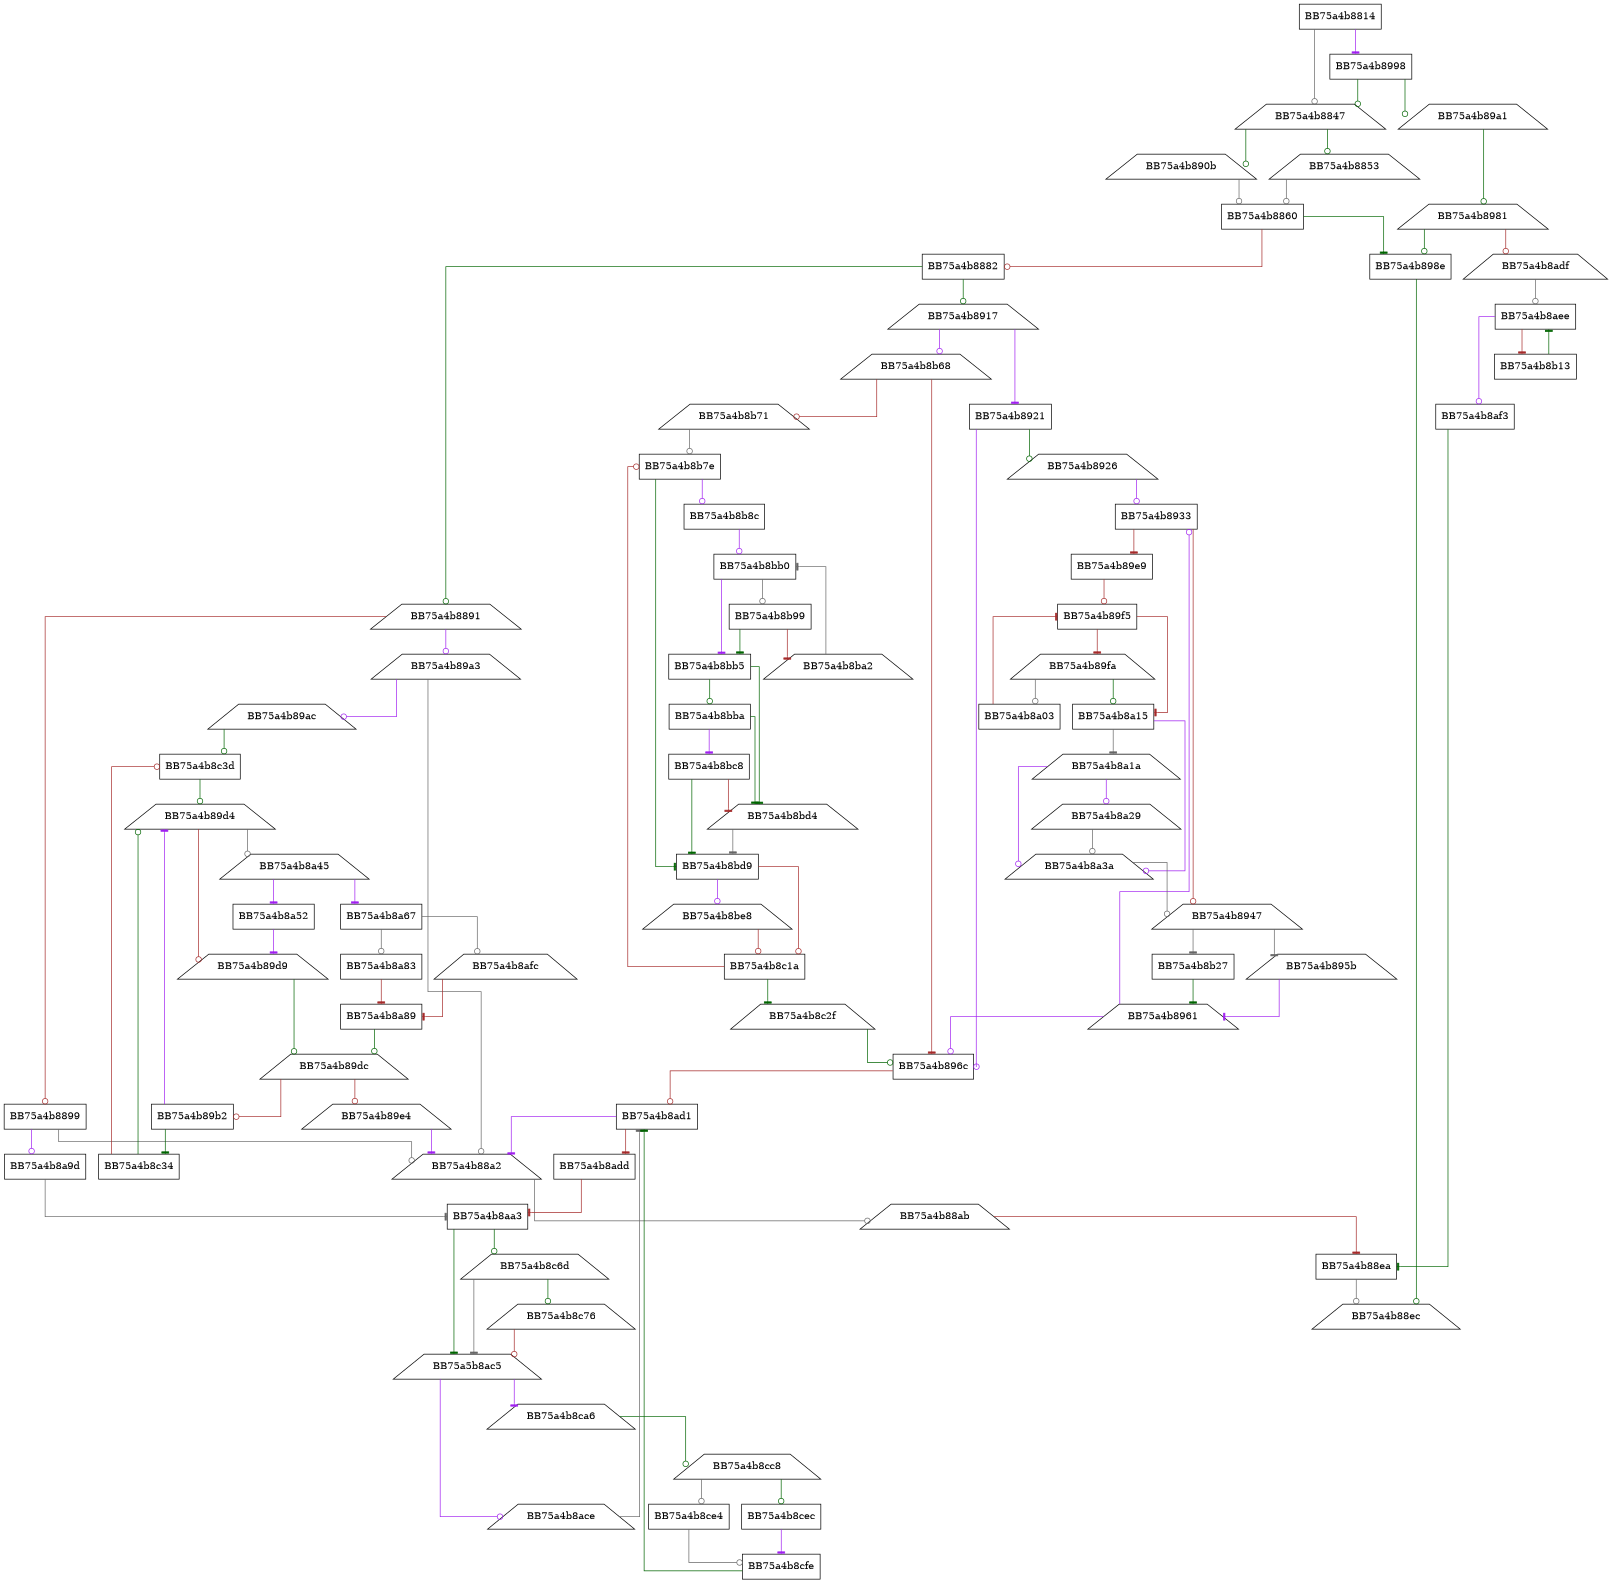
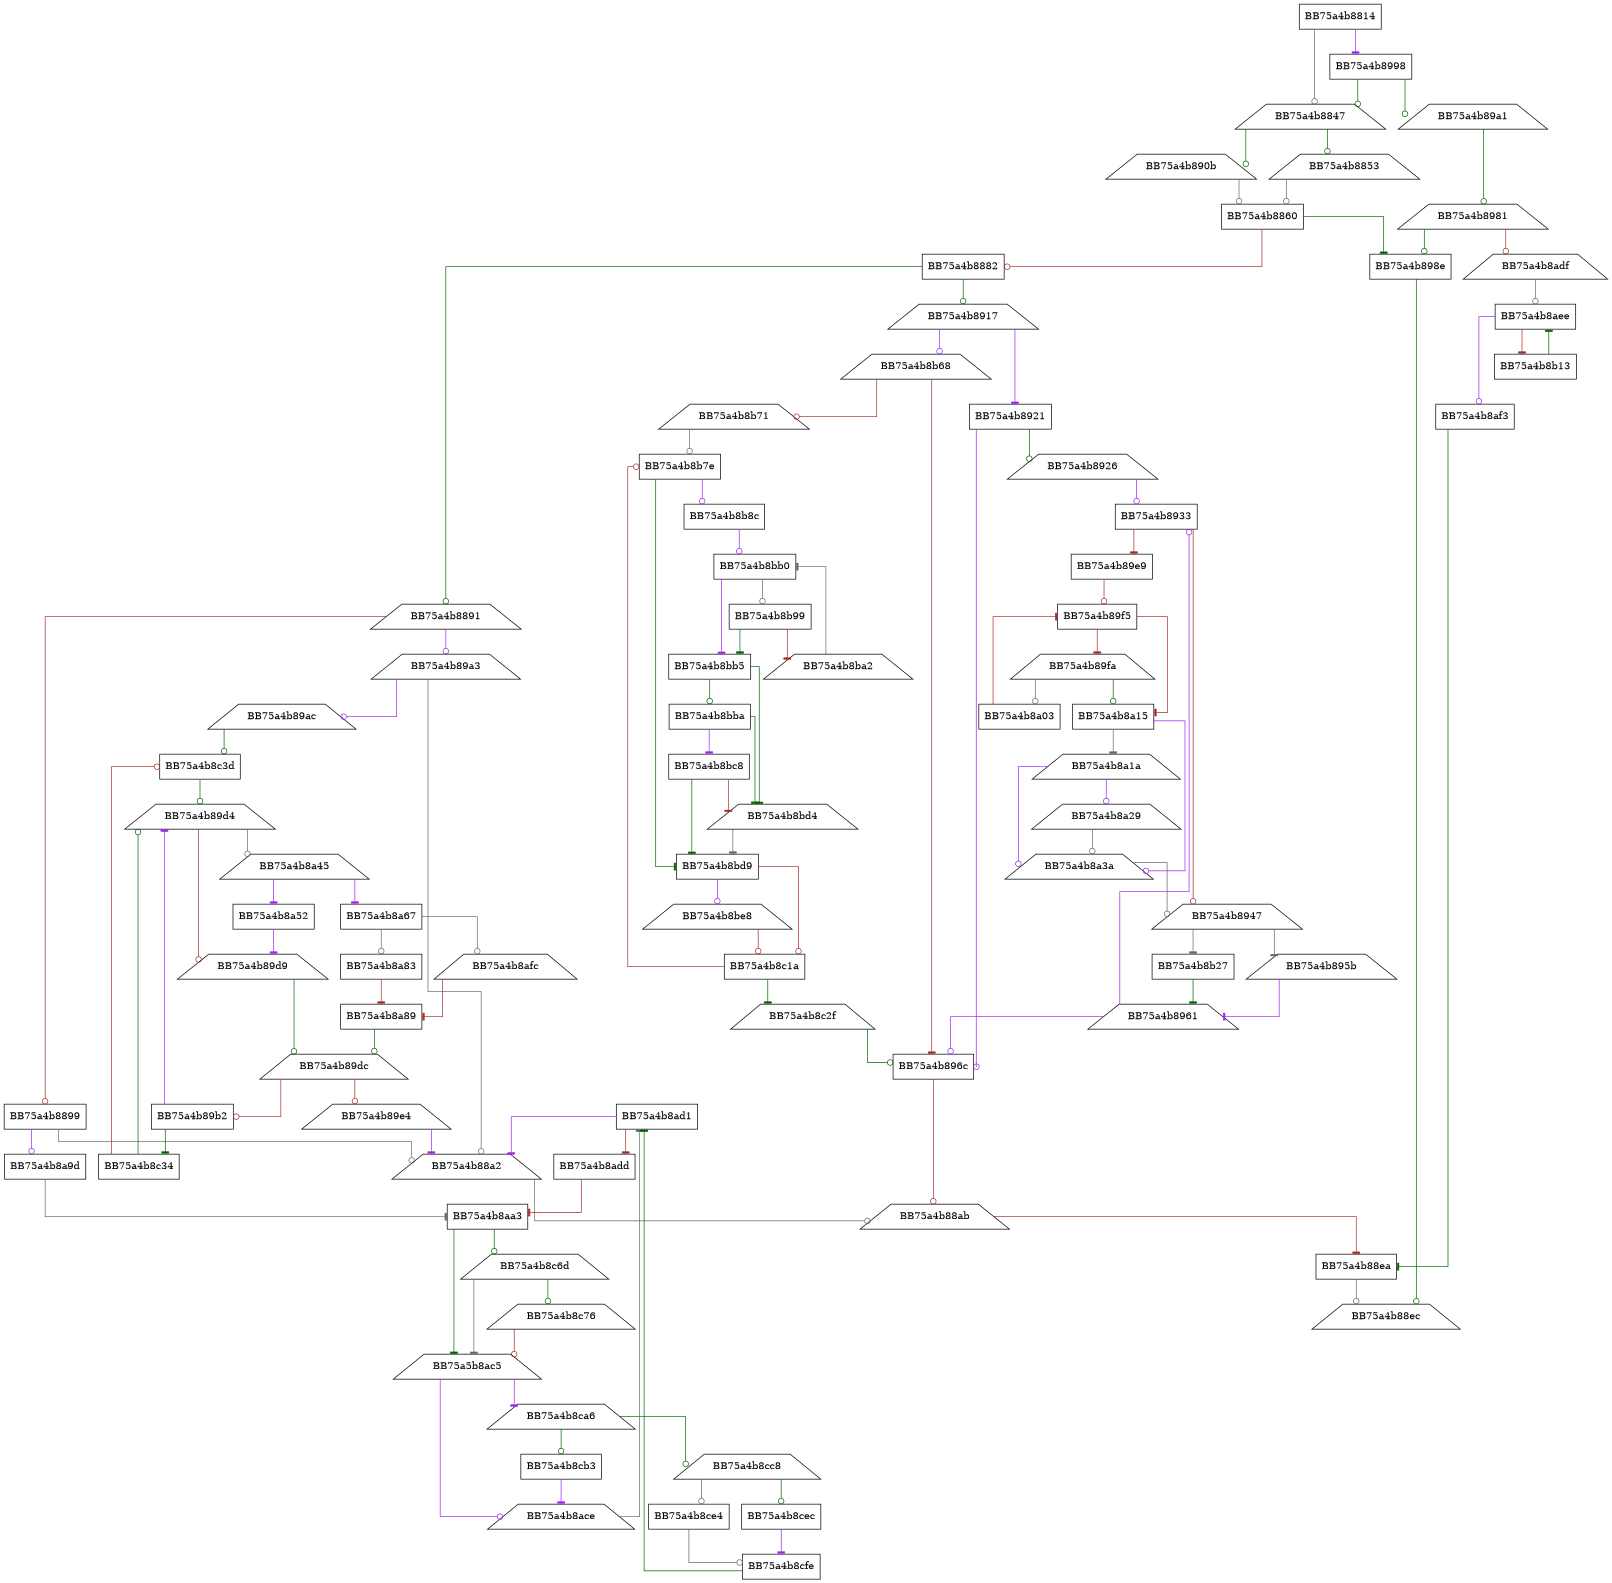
(768, 1071) -> (933, 1139)
none -> (561, 1467)
